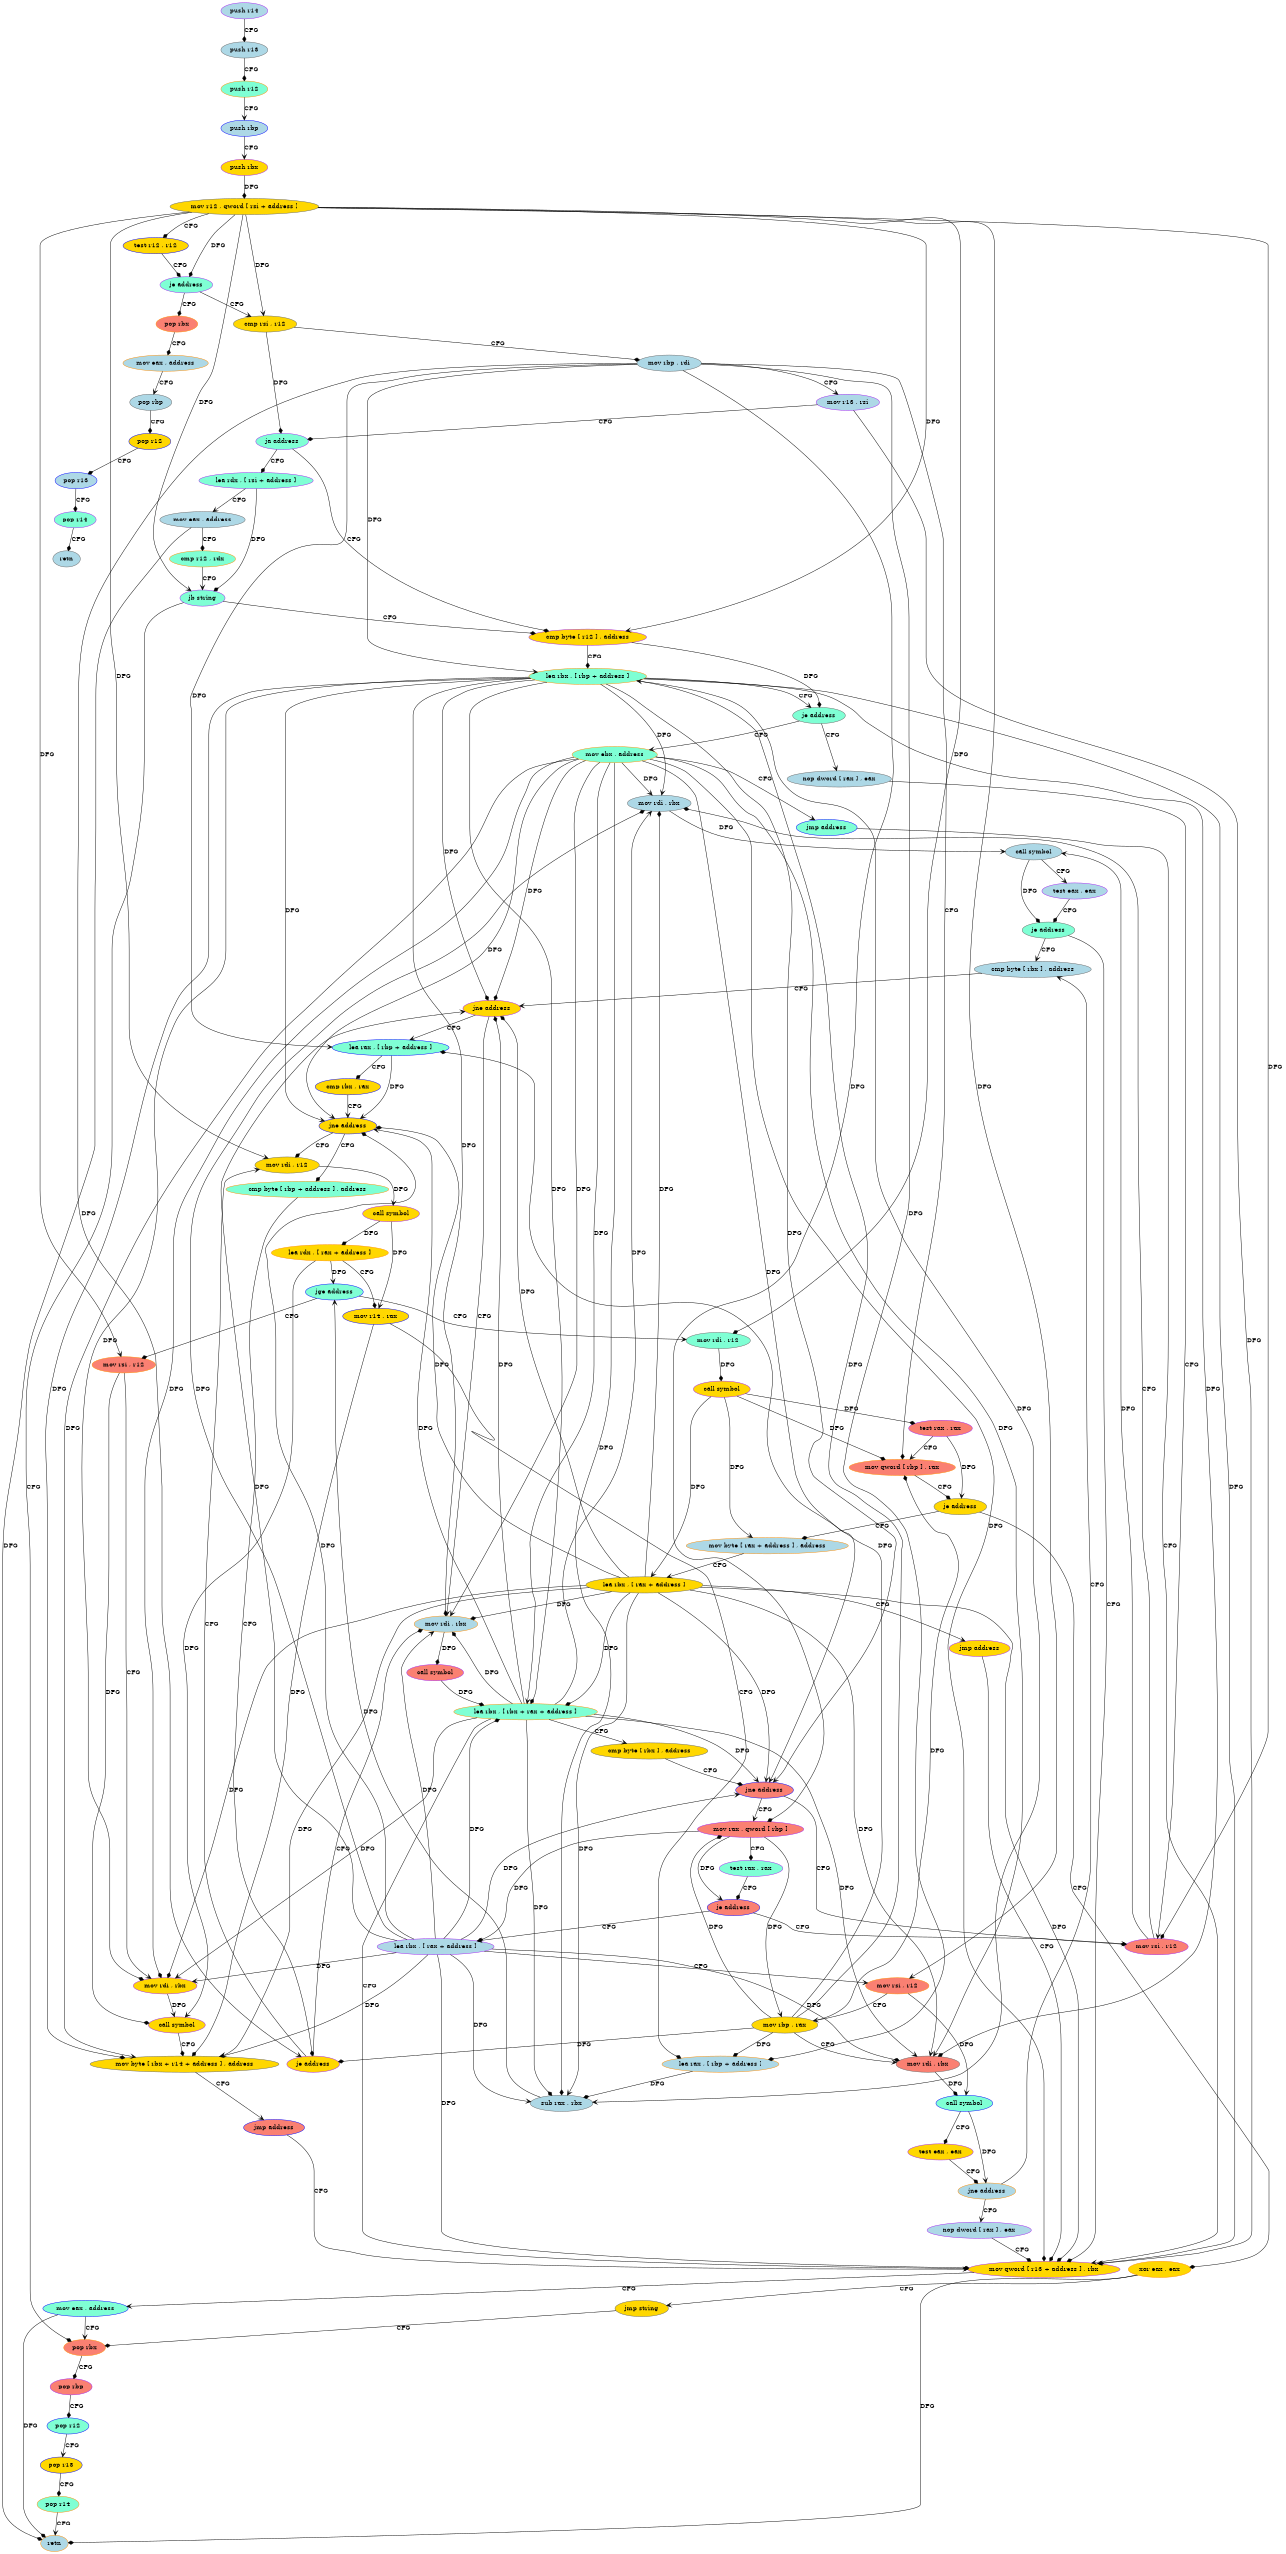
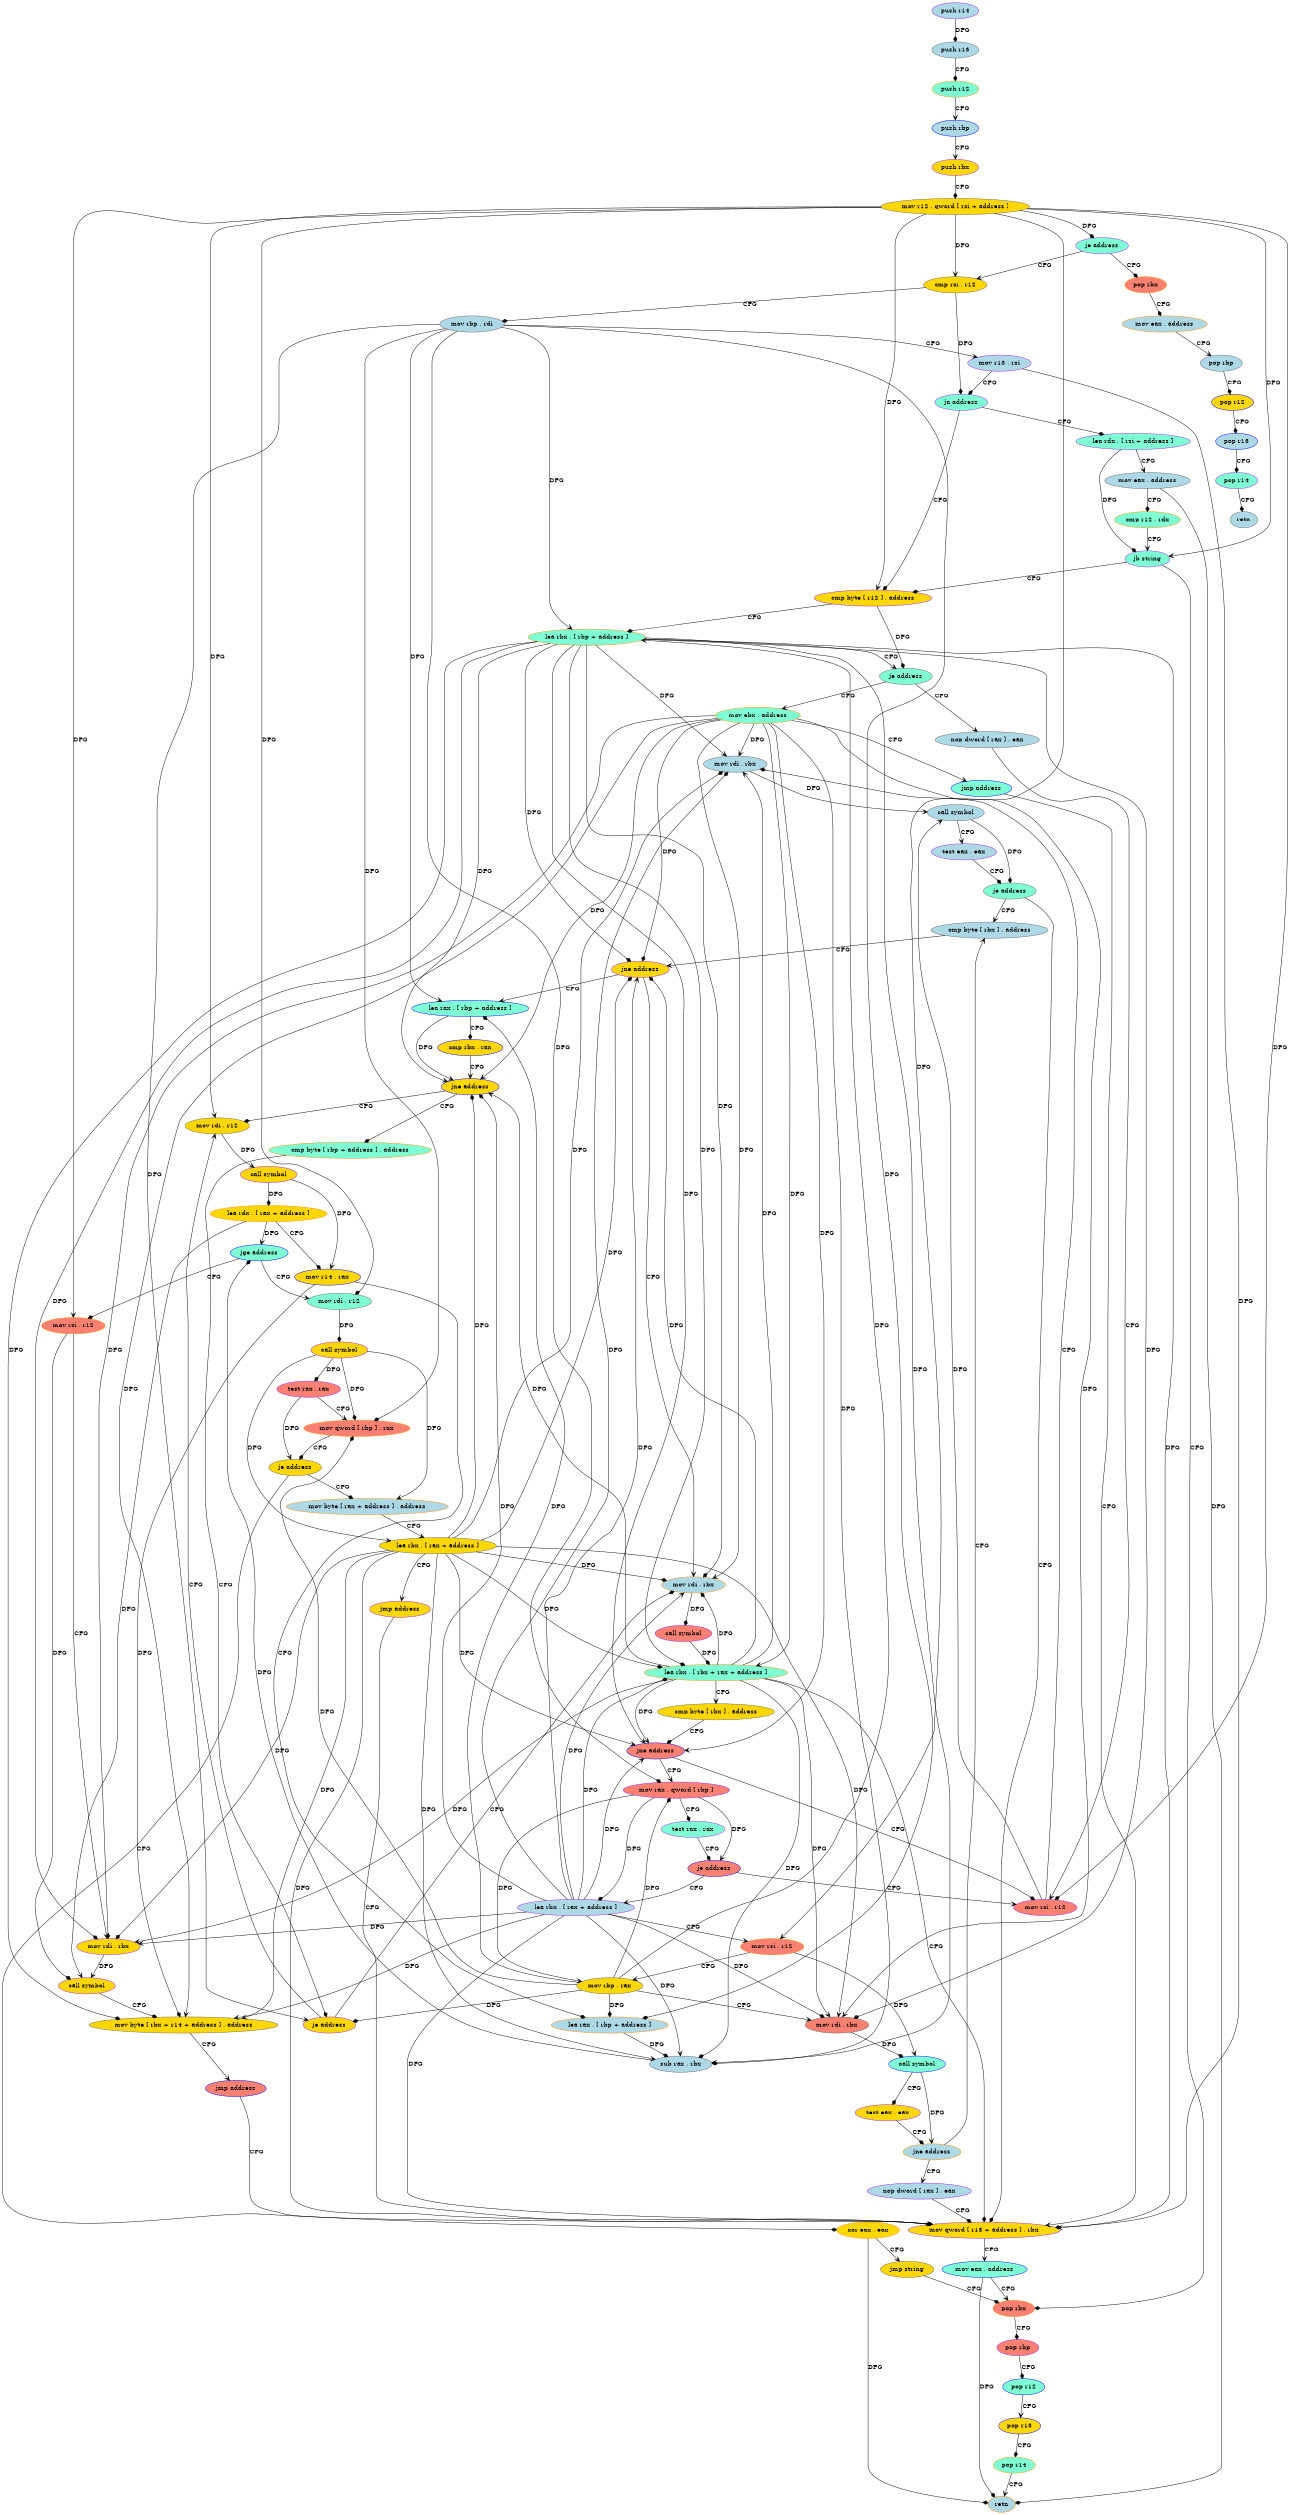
(252, 30) -> (963, 30)
(252, 187) -> (963, 187)
(156, 246) -> none
(952, 911) -> (372, 871)
(992, 1460) -> none
(367, 1731) -> (277, 1770)
